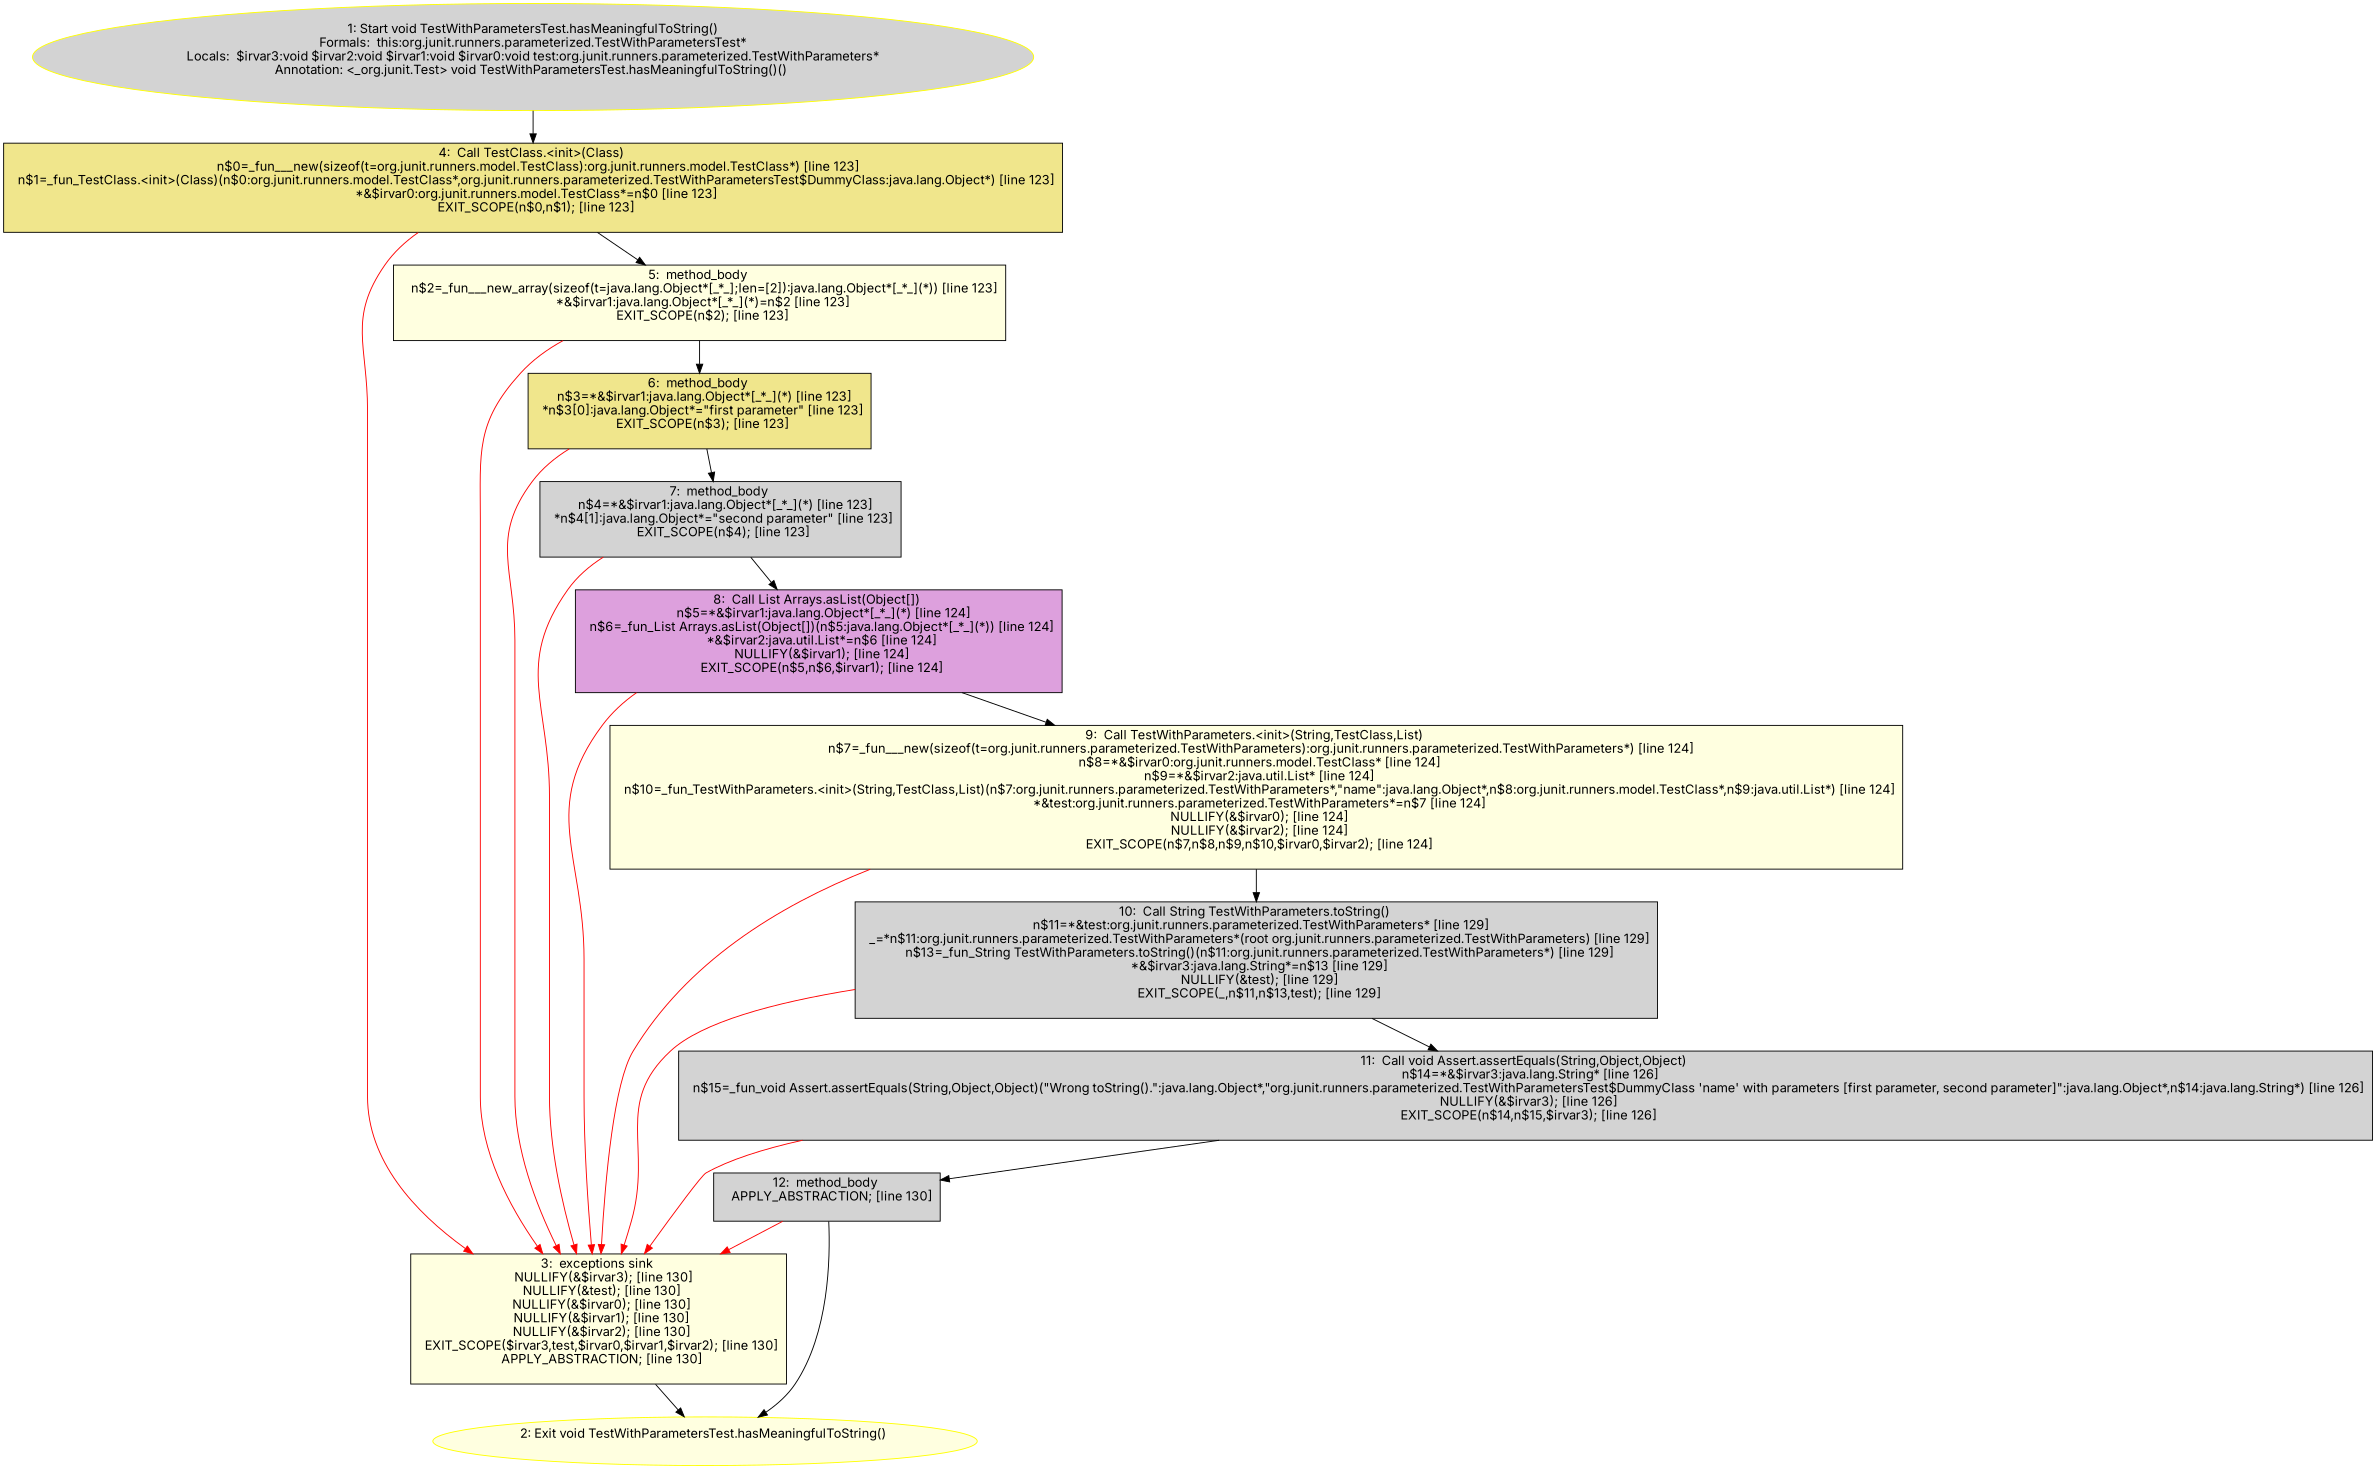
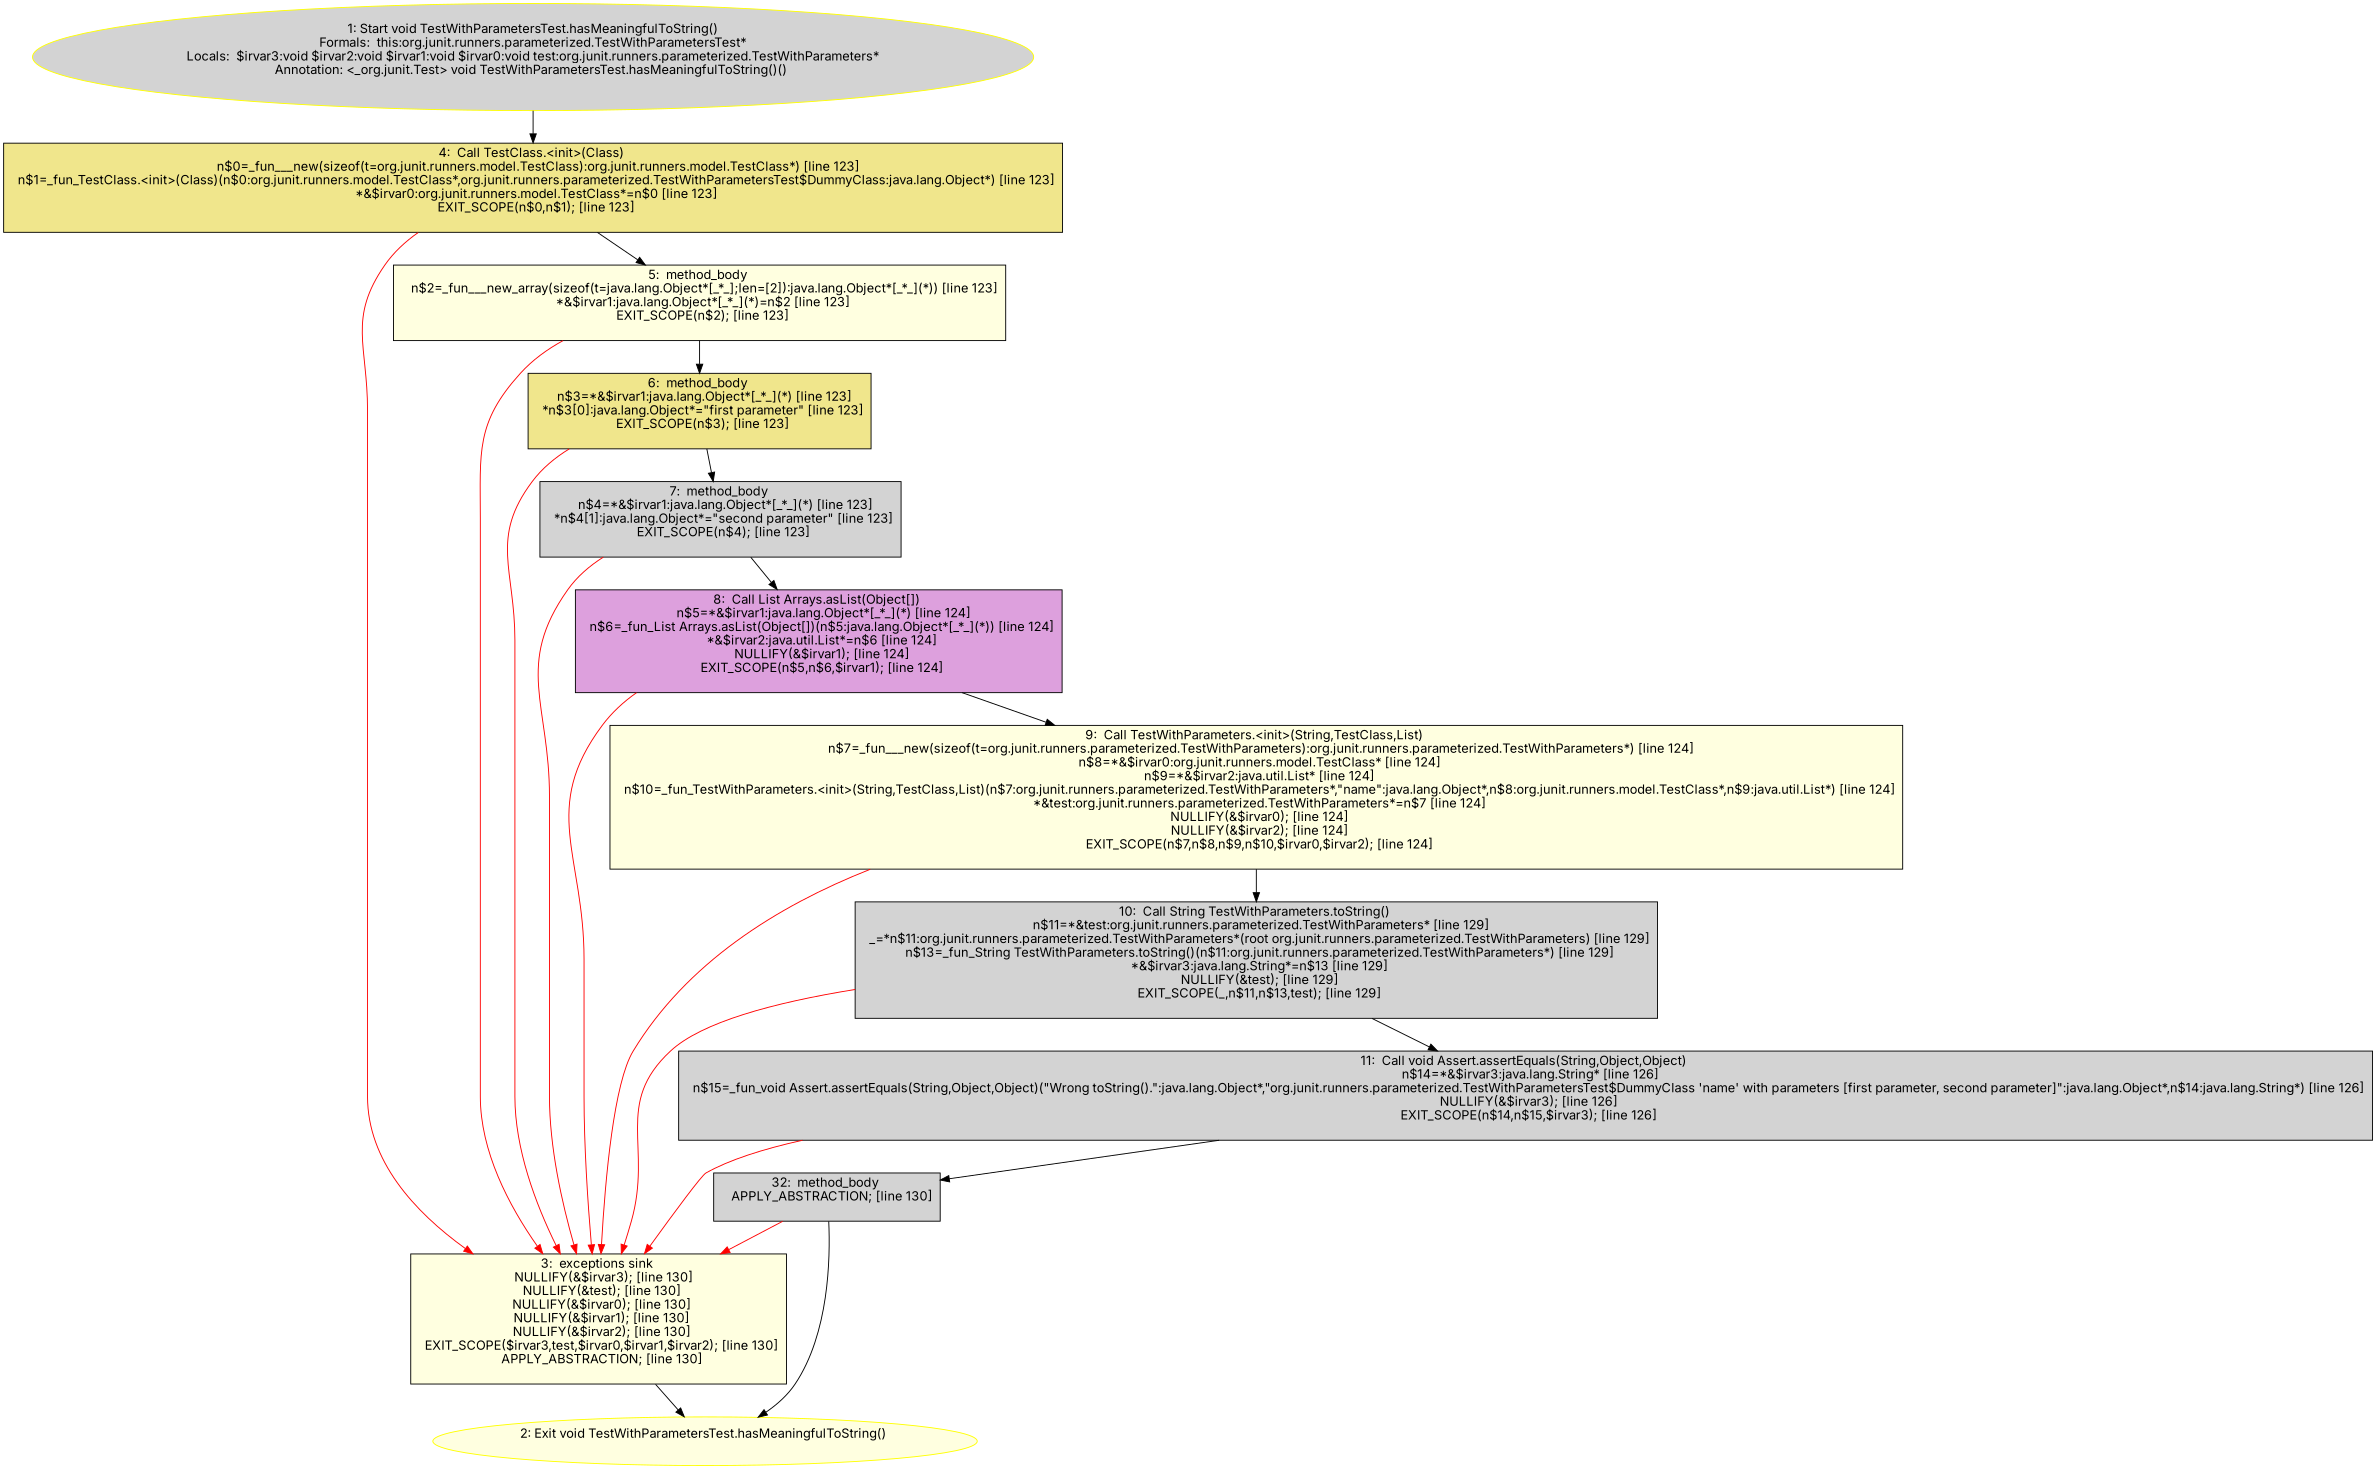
(827, 1197) -> (827, 1197)
